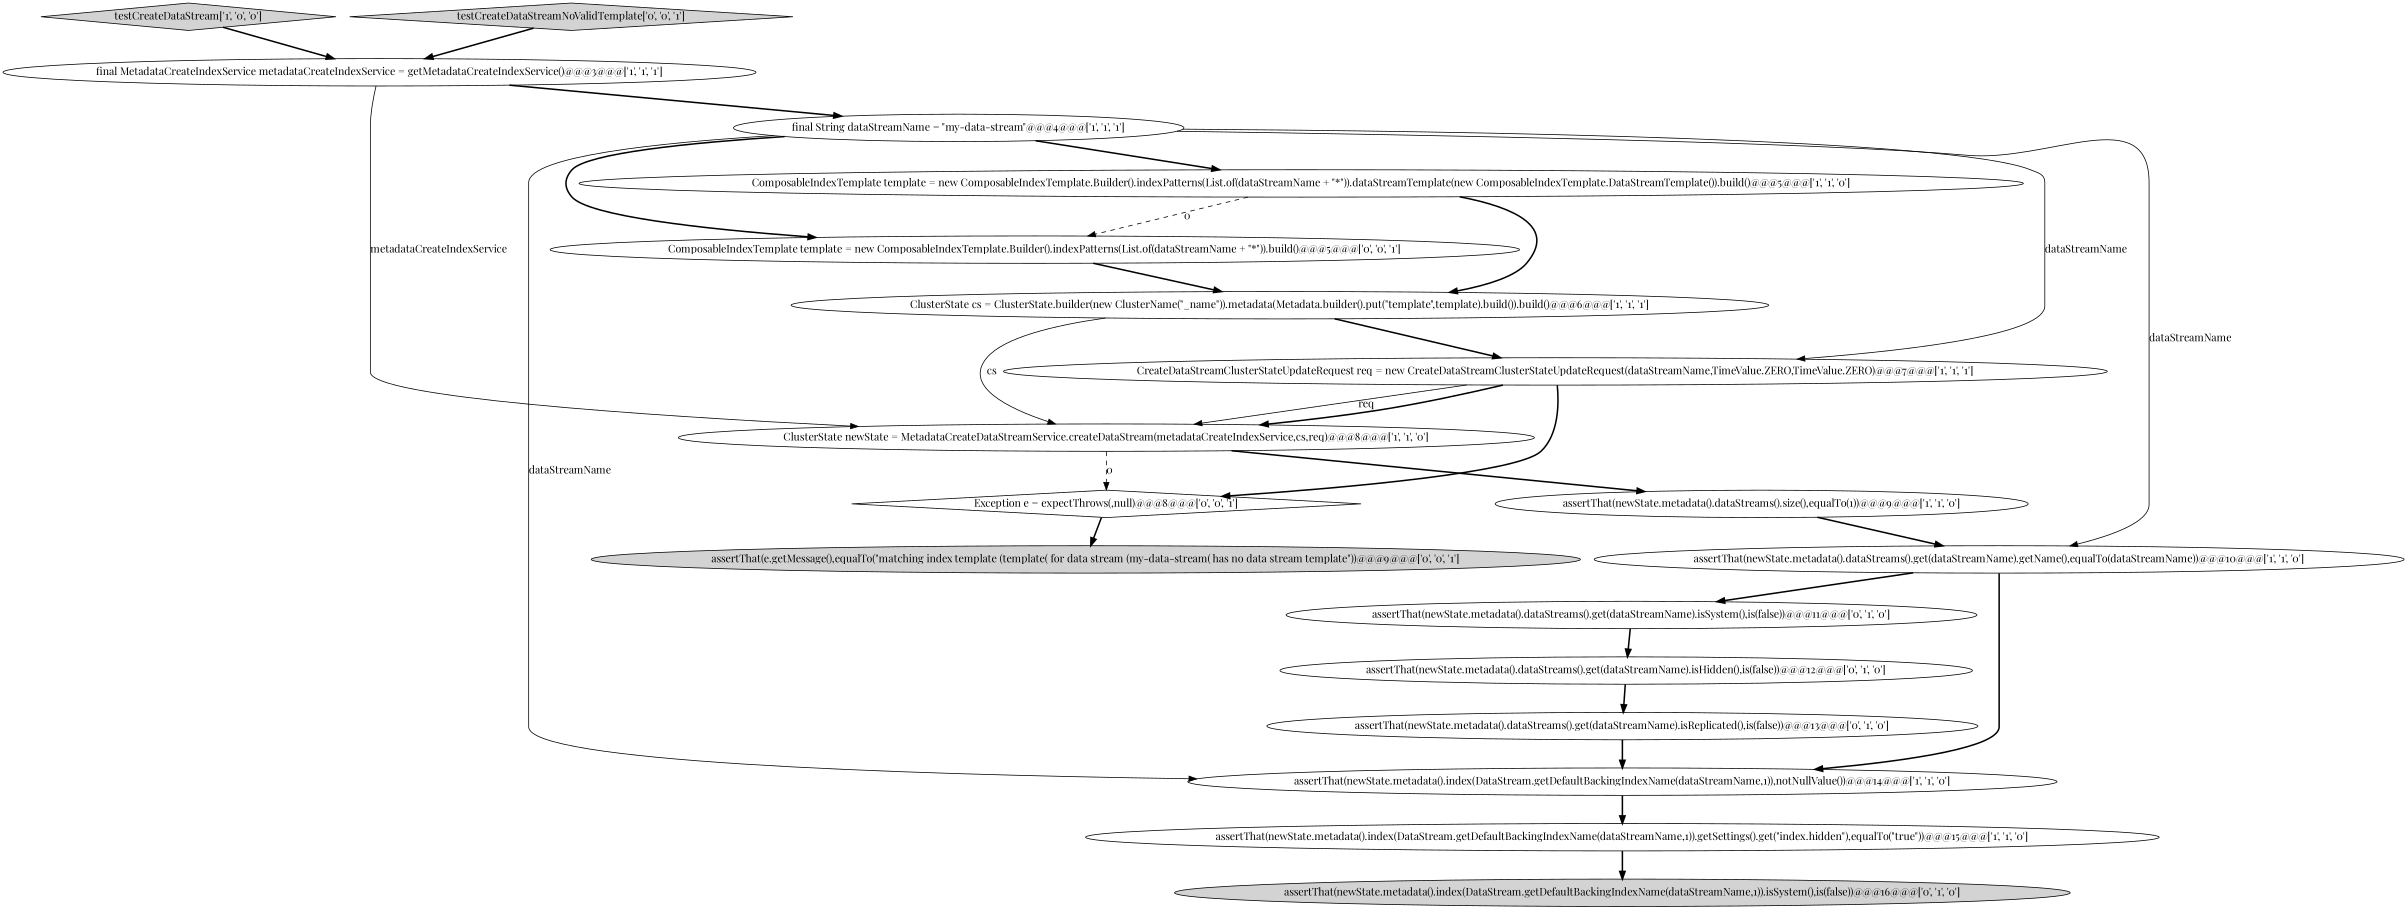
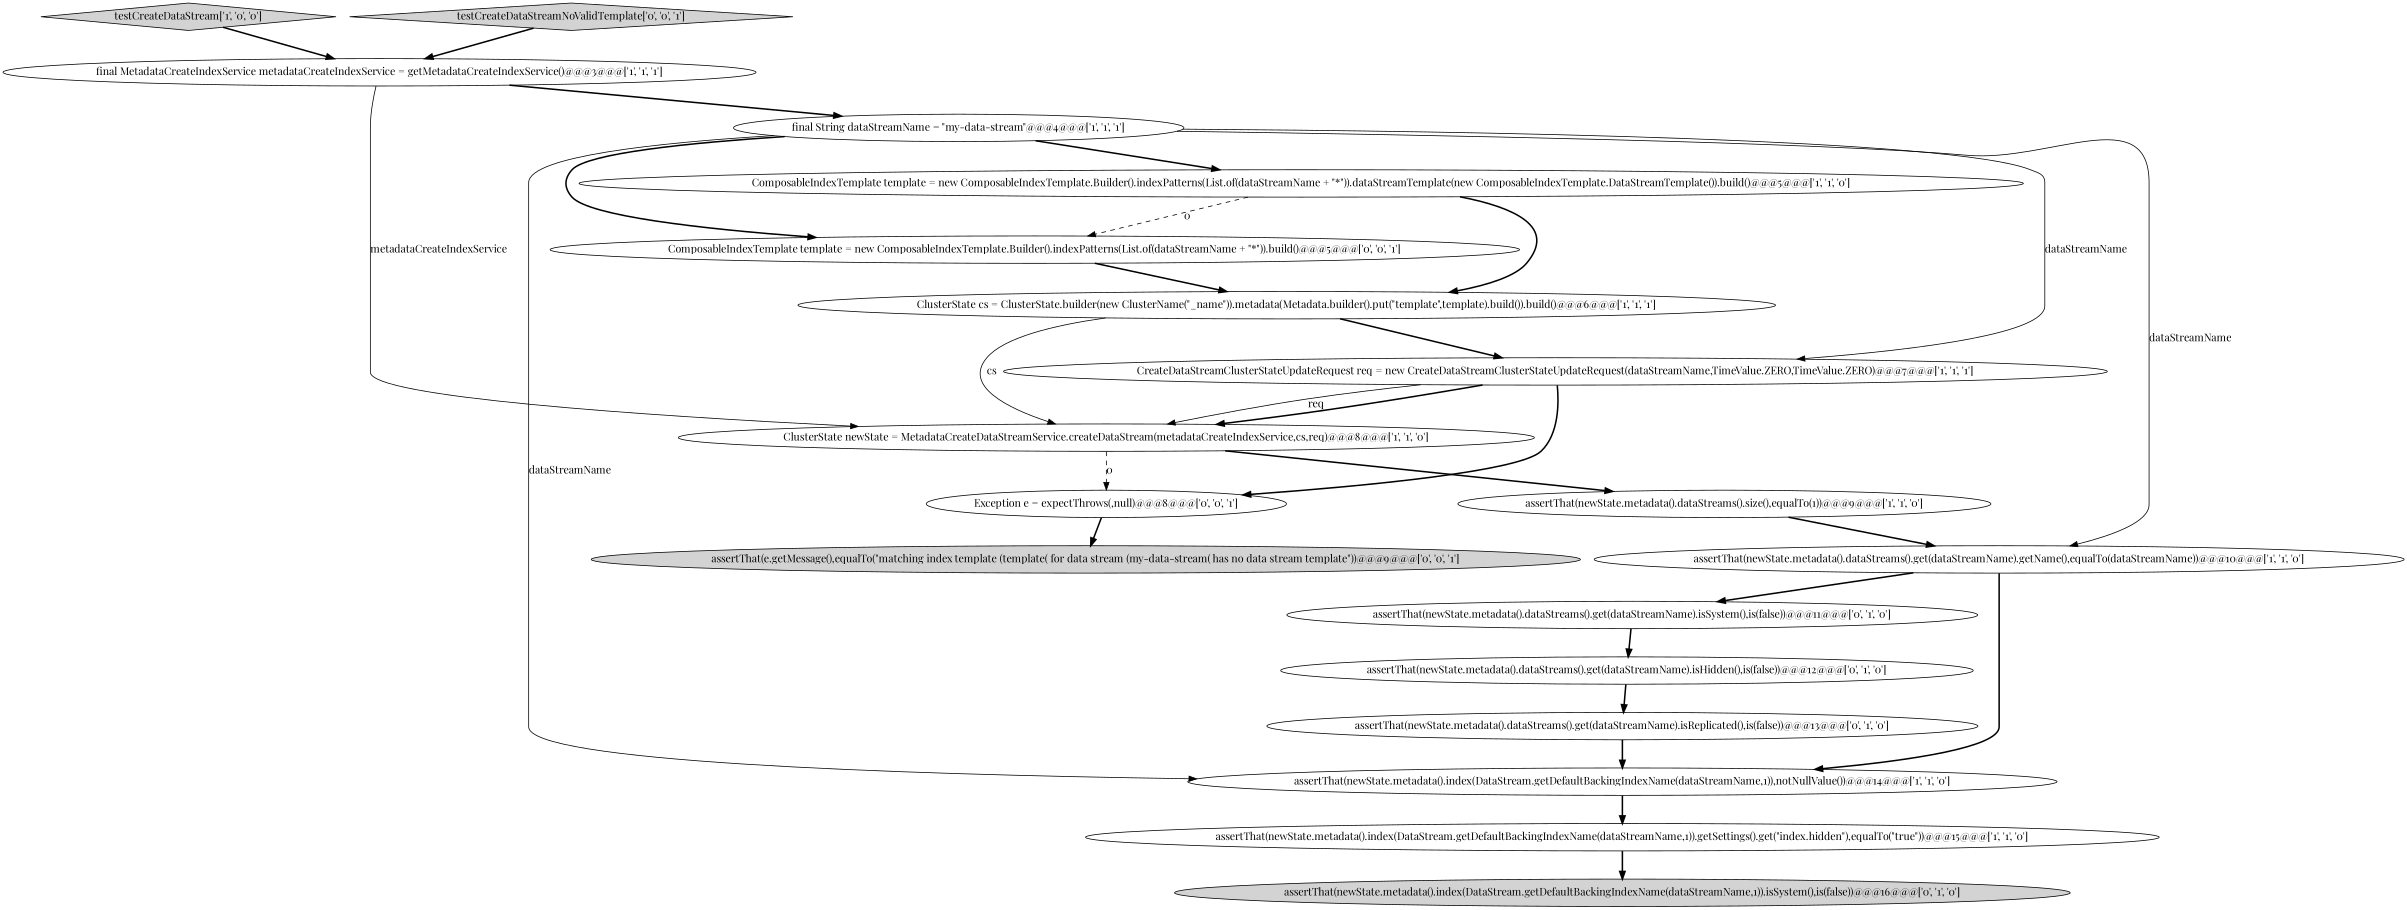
(1106, 504) -> (1106, 504)
